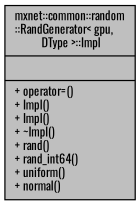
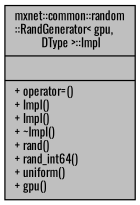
(37, 187) -> (31, 187)
